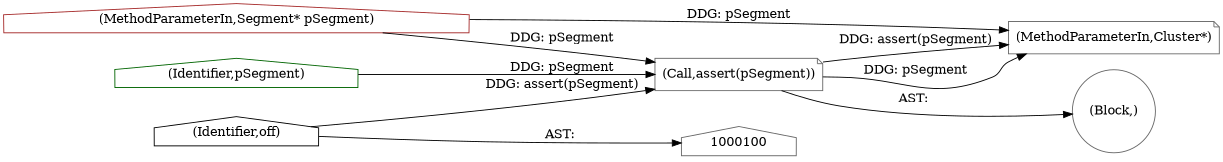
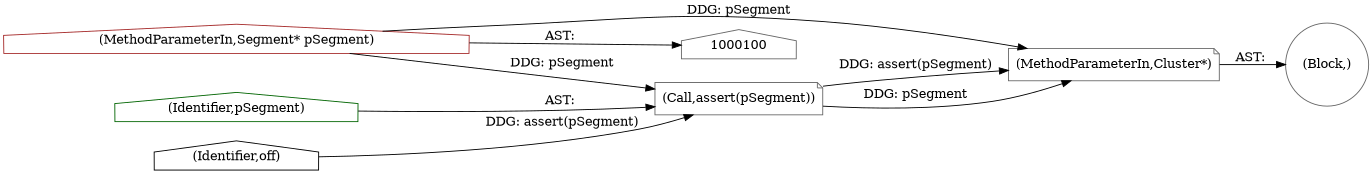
(562, 68) -> (562, 101)
(921, 114) -> (1248, 65)
(495, 142) -> (571, 44)
